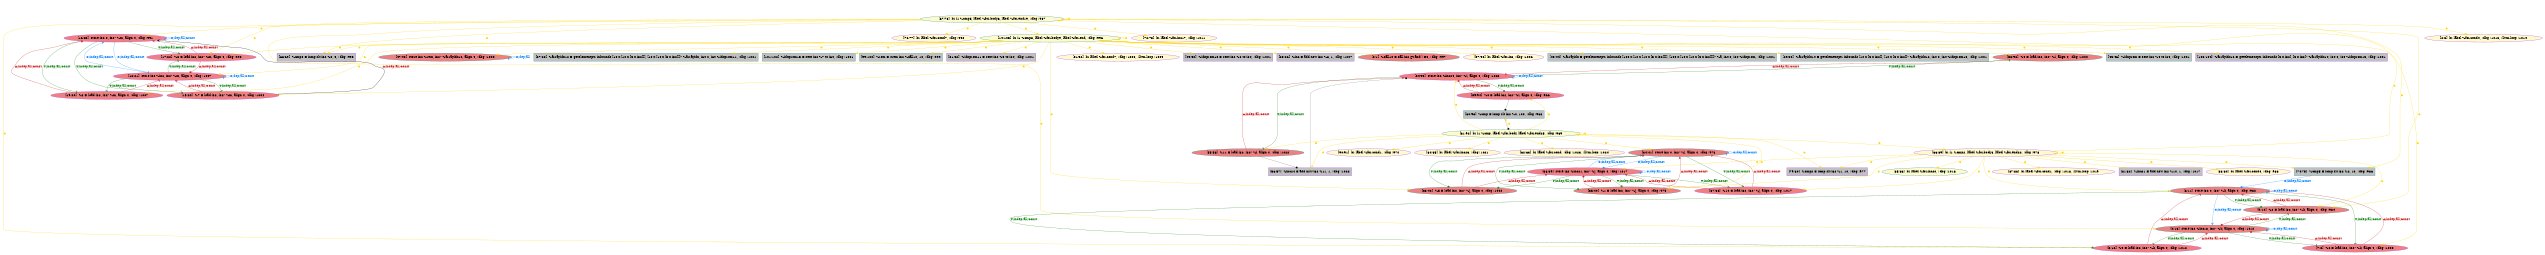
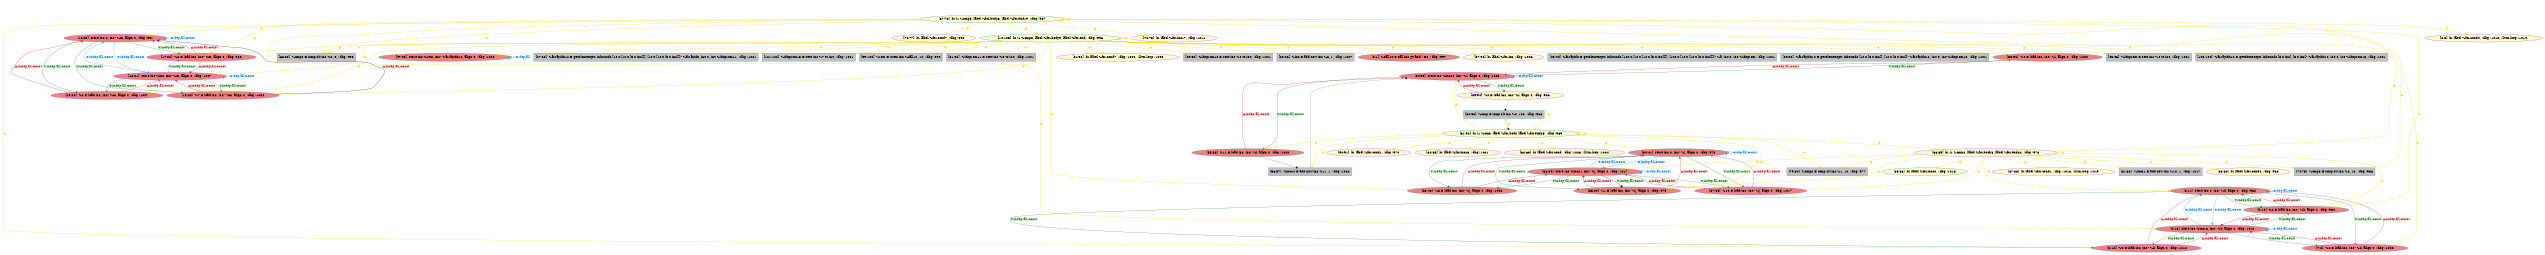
(1510, 95) -> (1510, 95)
(1585, 172) -> (1585, 172)
(1612, 179) -> (1612, 179)
(2277, 181) -> (2184, 211)
